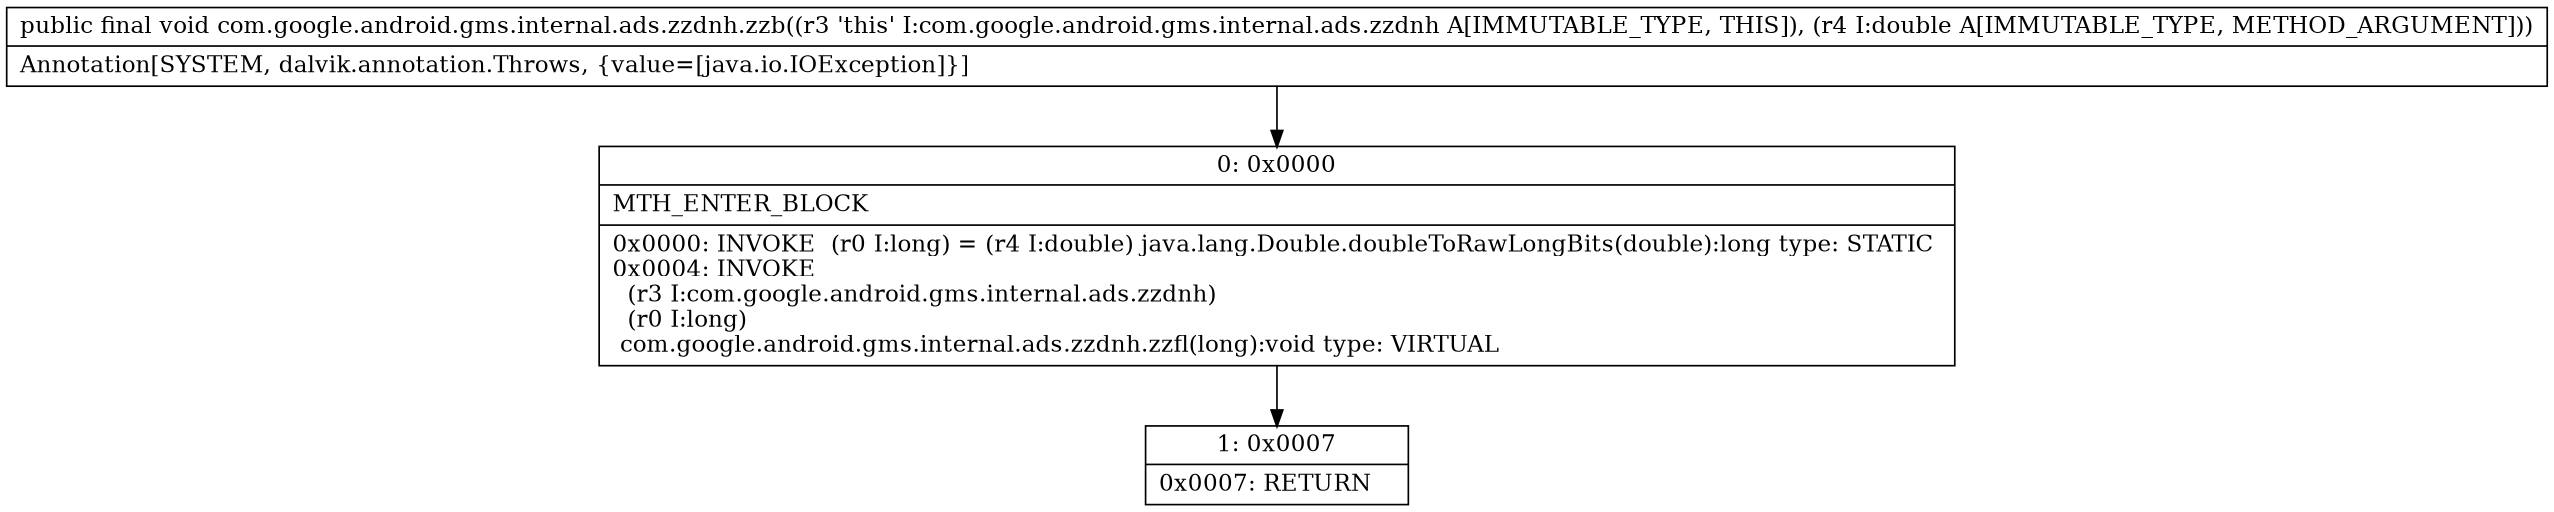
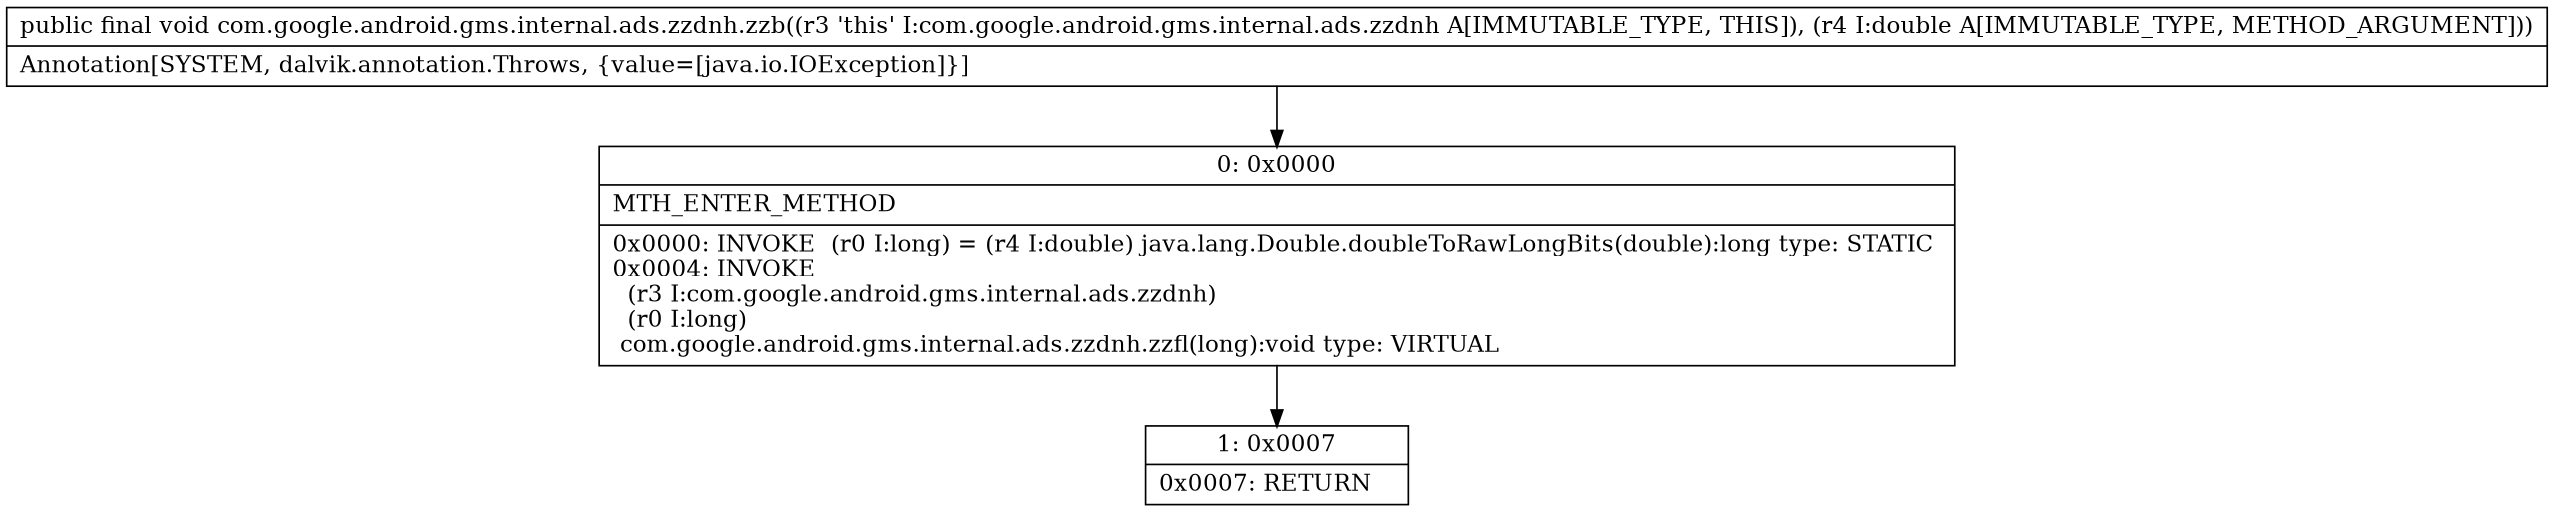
(741, 204) -> (755, 204)
